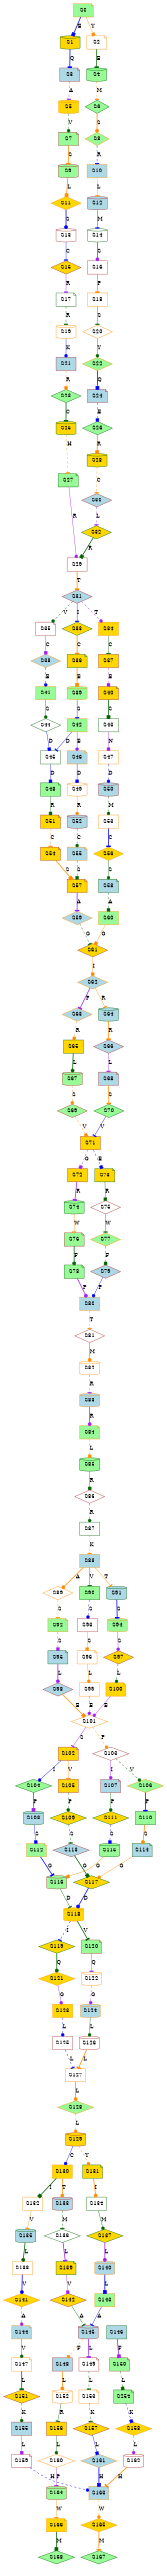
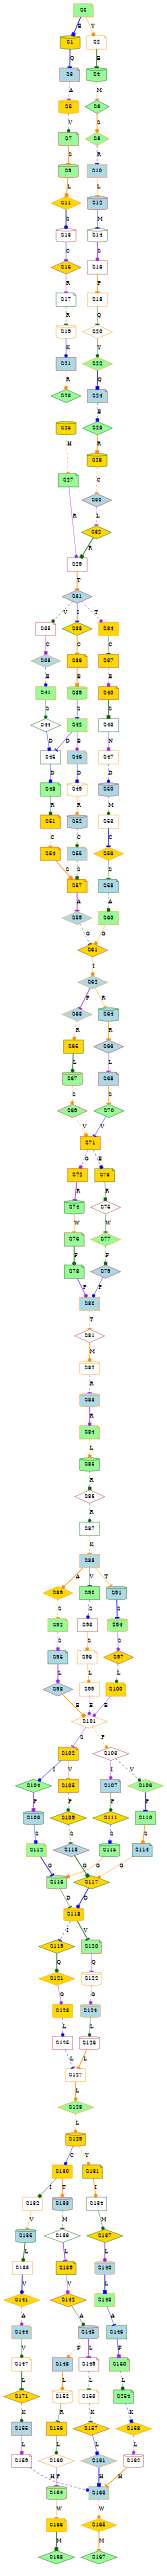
(99, 316) -> (99, 316)
(66, 411) -> none
(77, 661) -> (77, 661)
(109, 868) -> (109, 868)
(90, 1479) -> (90, 1479)
(58, 1593) -> (58, 1593)
(49, 2186) -> (49, 2186)
(77, 2314) -> (77, 2314)
(97, 2315) -> (110, 2315)
(22, 2397) -> (22, 2397)
